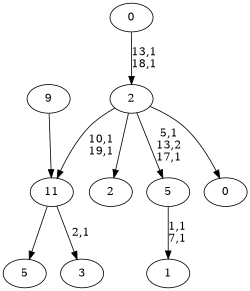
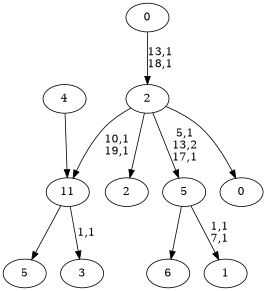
(49, 99) -> (65, 99)
(81, 233) -> (86, 233)
none -> (168, 273)
